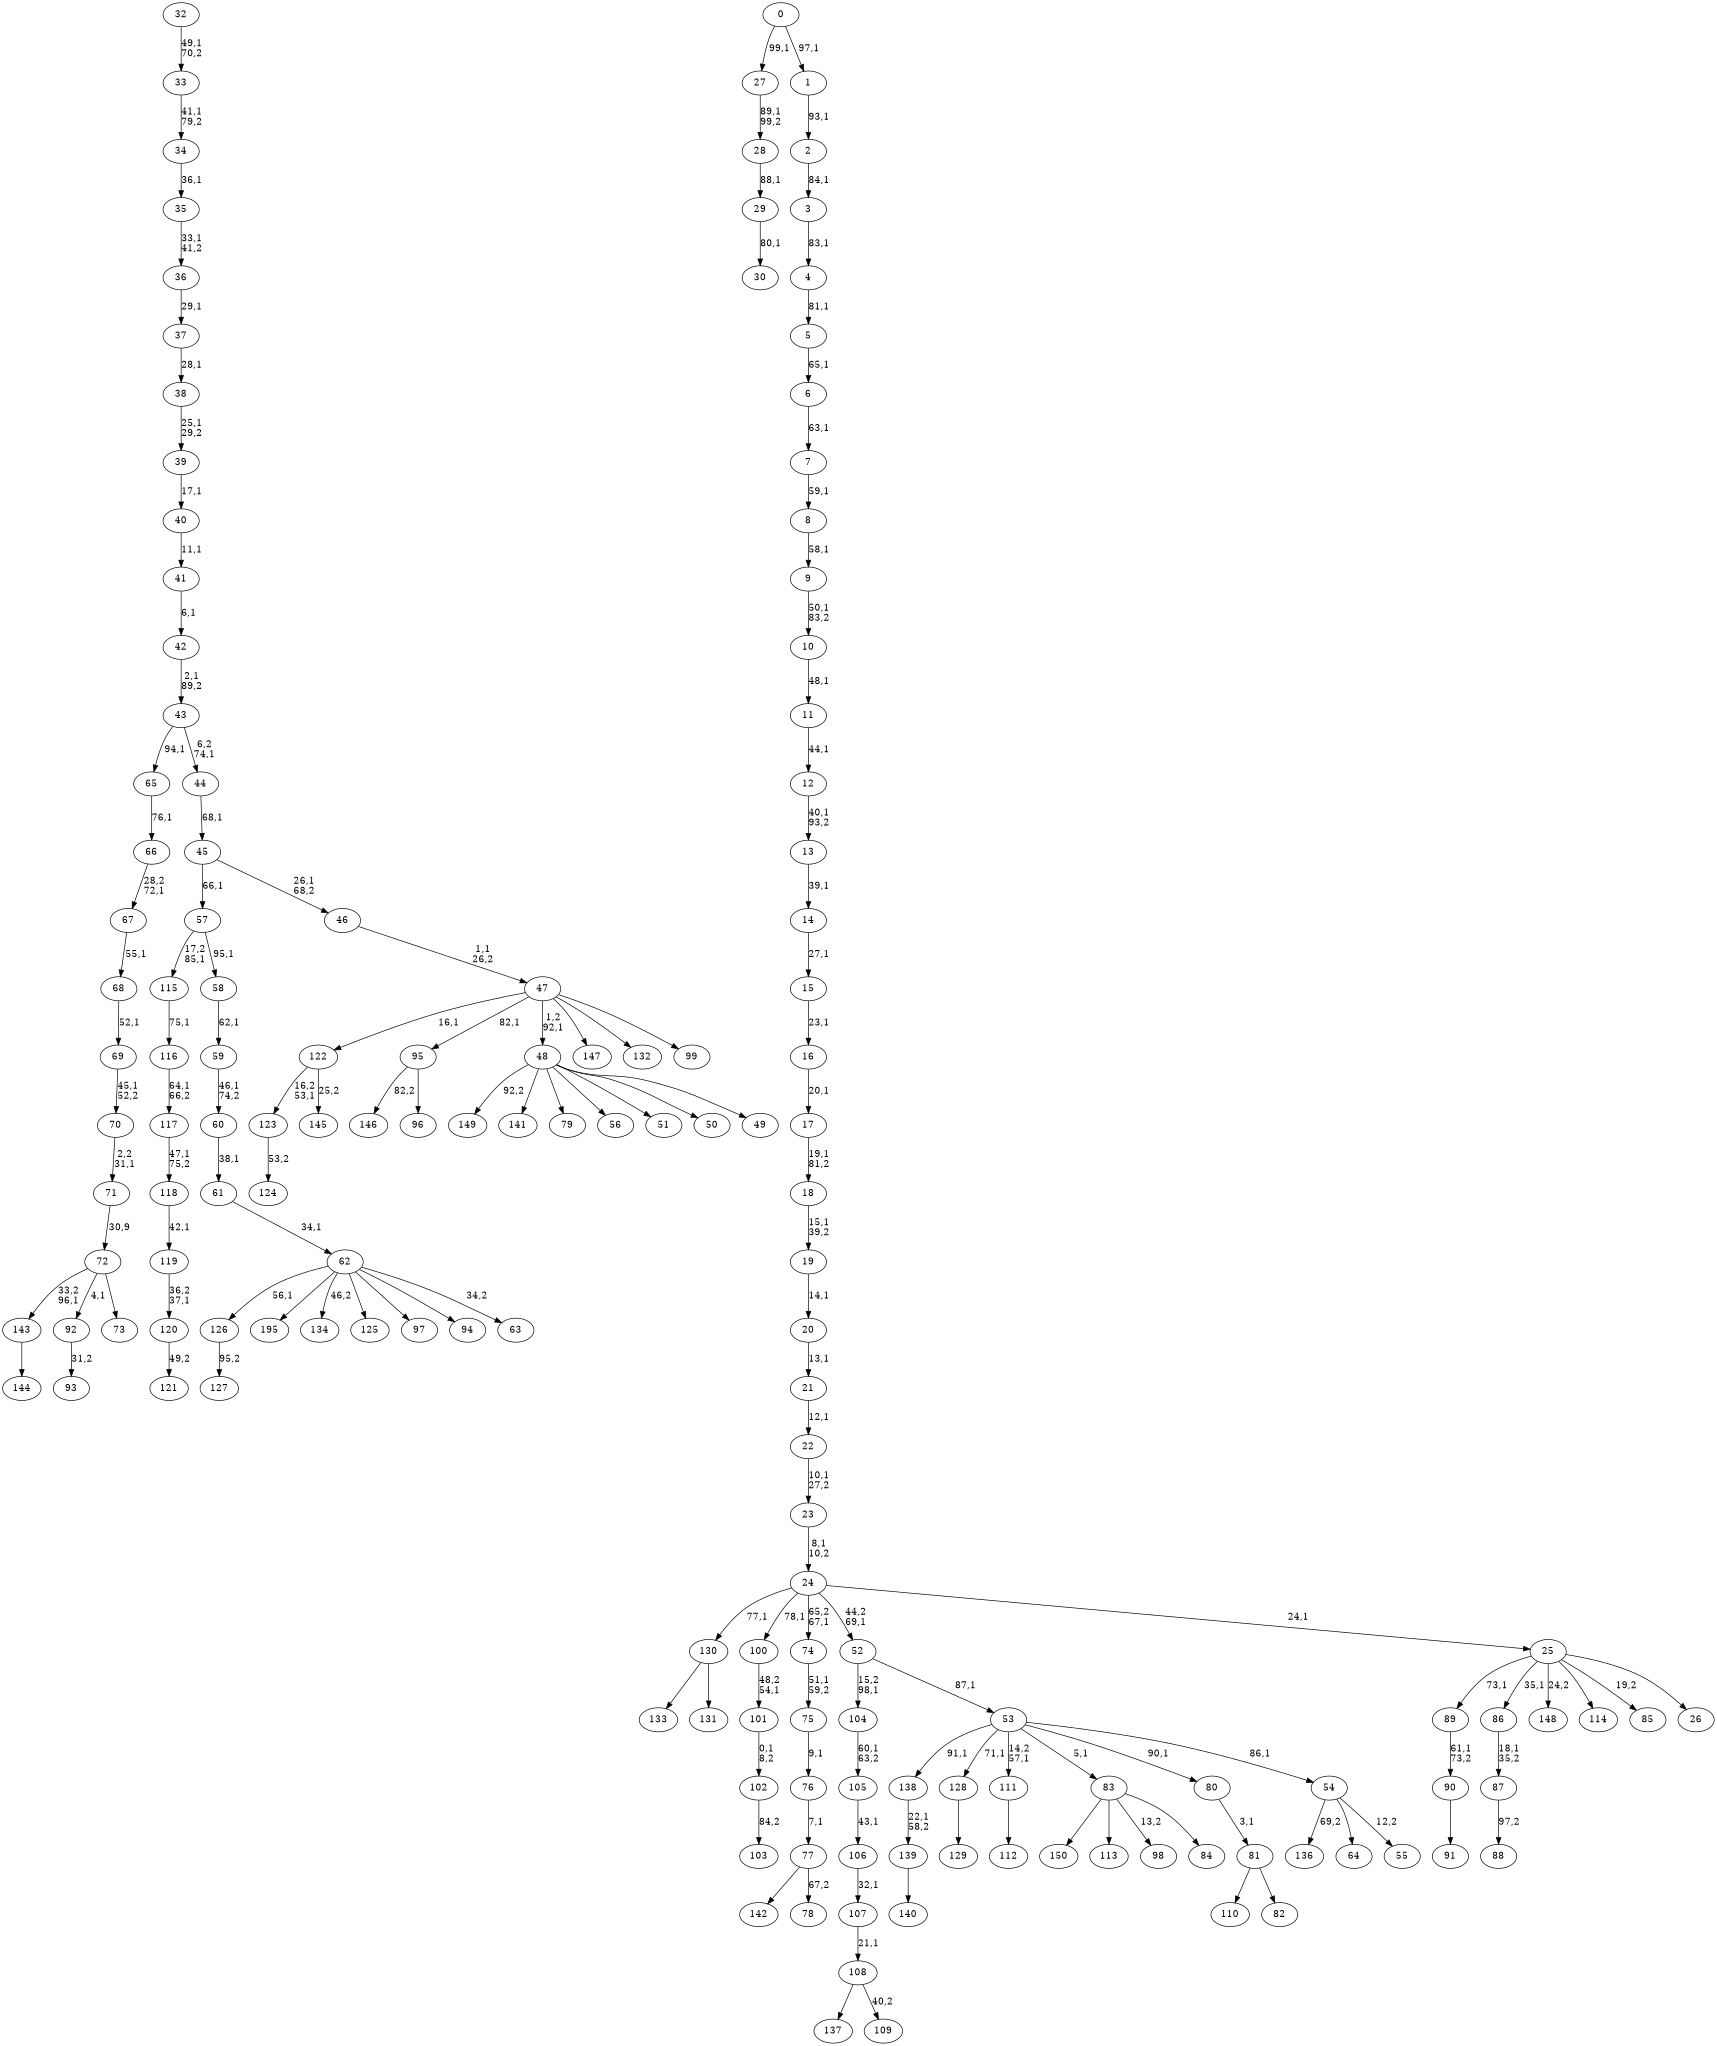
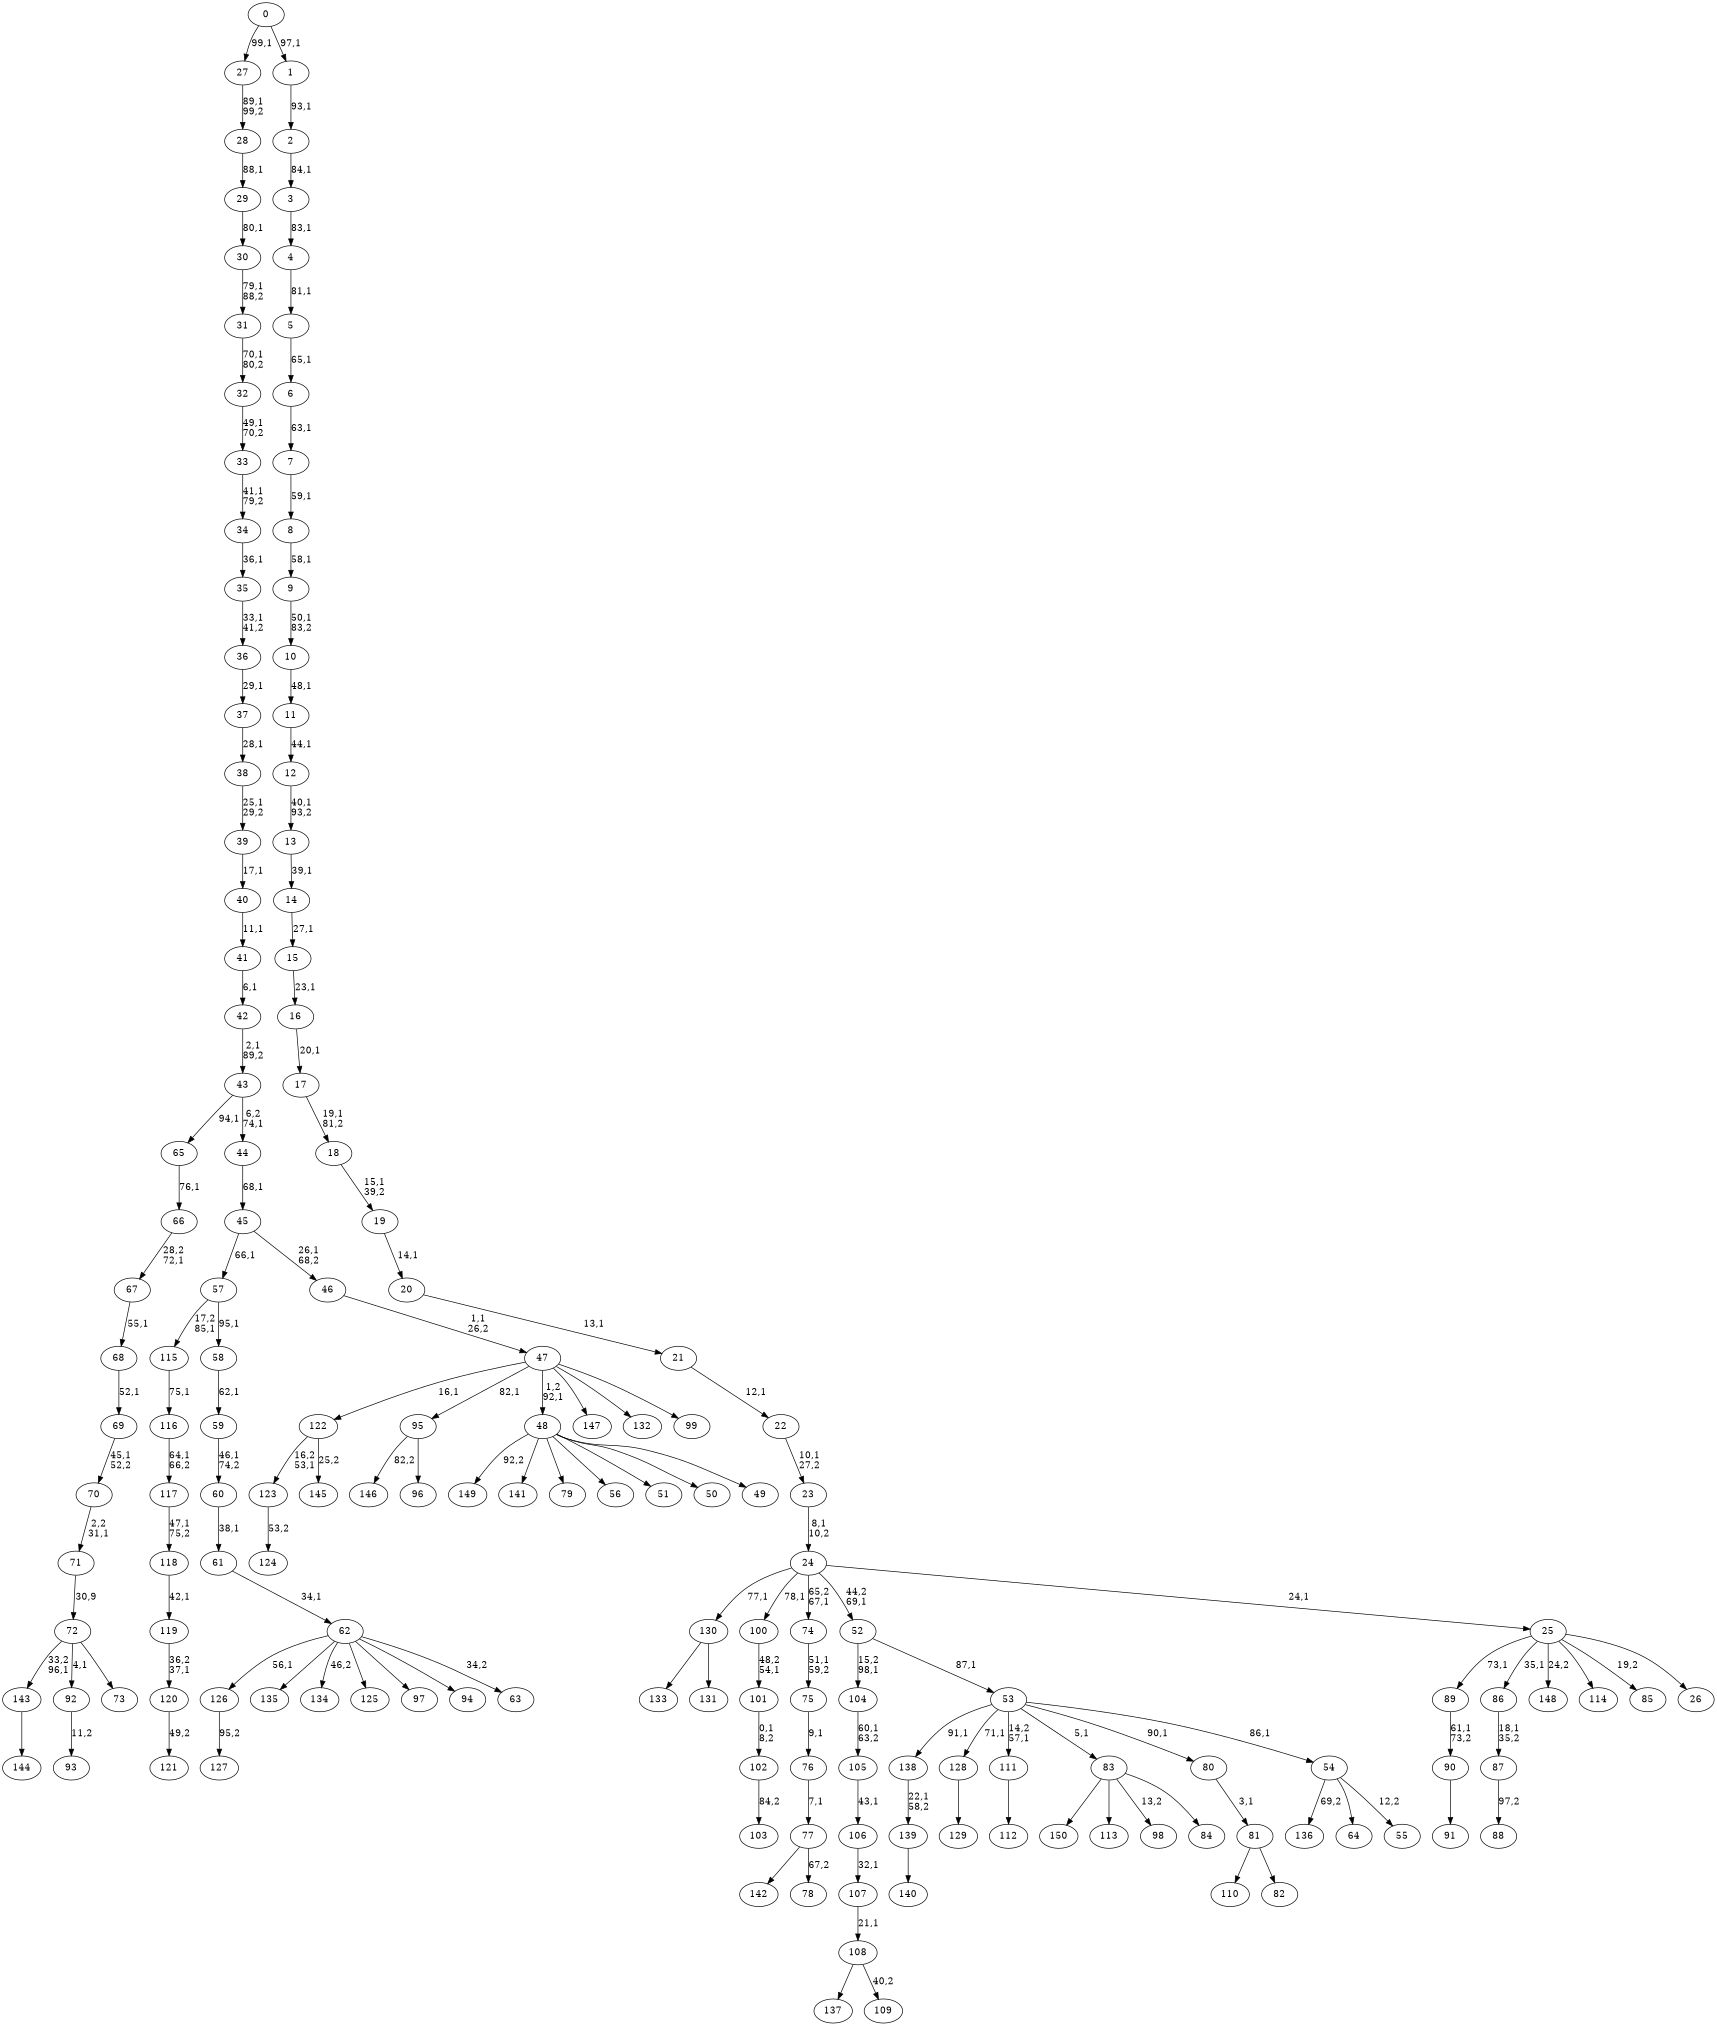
none -> (243, 326)
(270, 1330) -> (270, 1700)
(82, 1359) -> (82, 1734)
